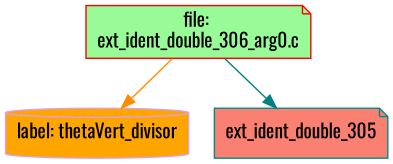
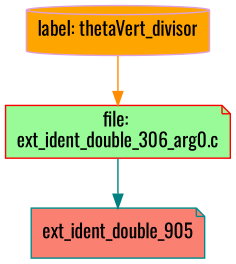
(152, 78) -> (118, 74)
(301, 133) -> (118, 233)
